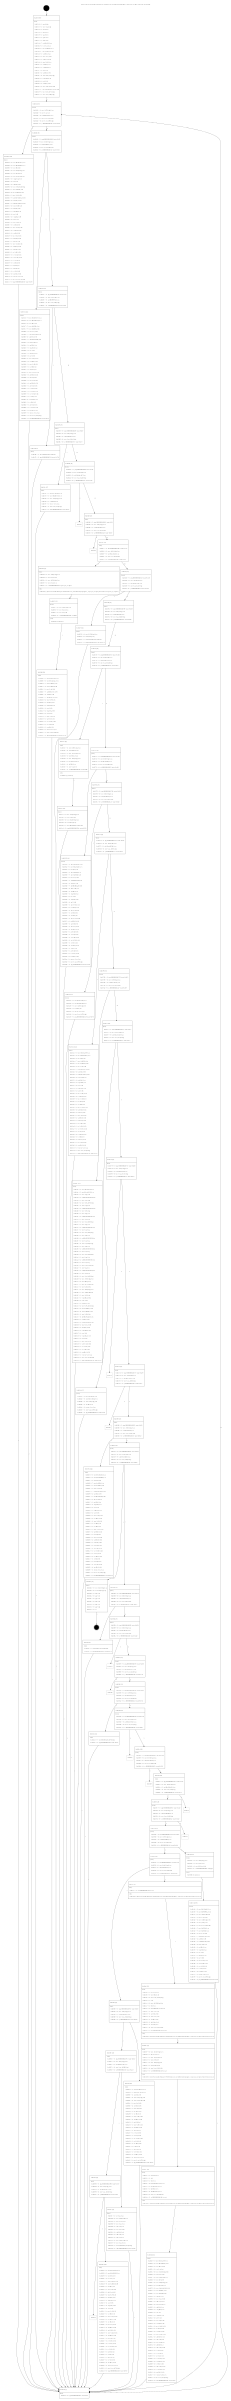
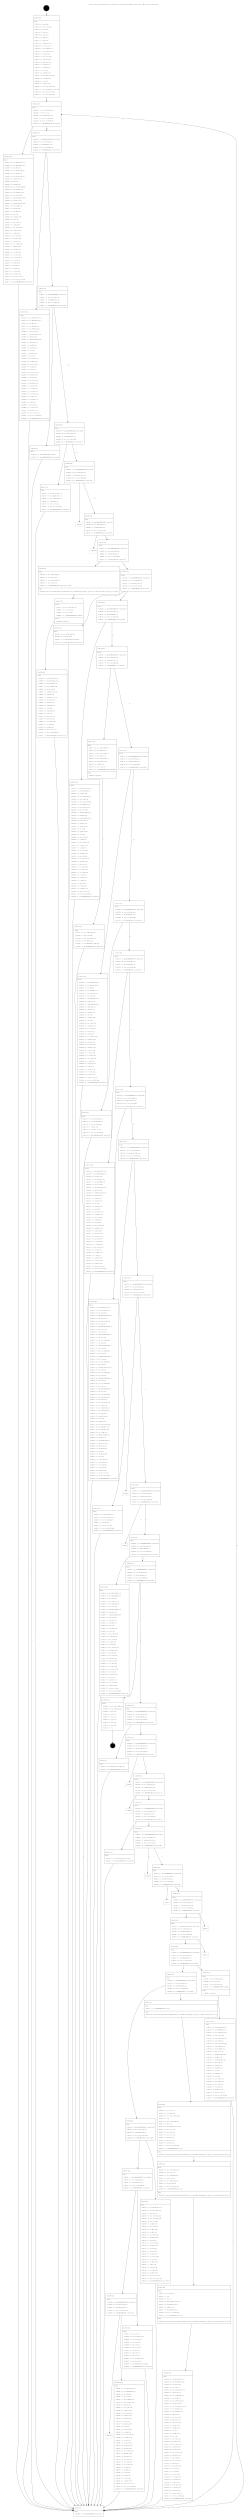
none -> (85, 839)
